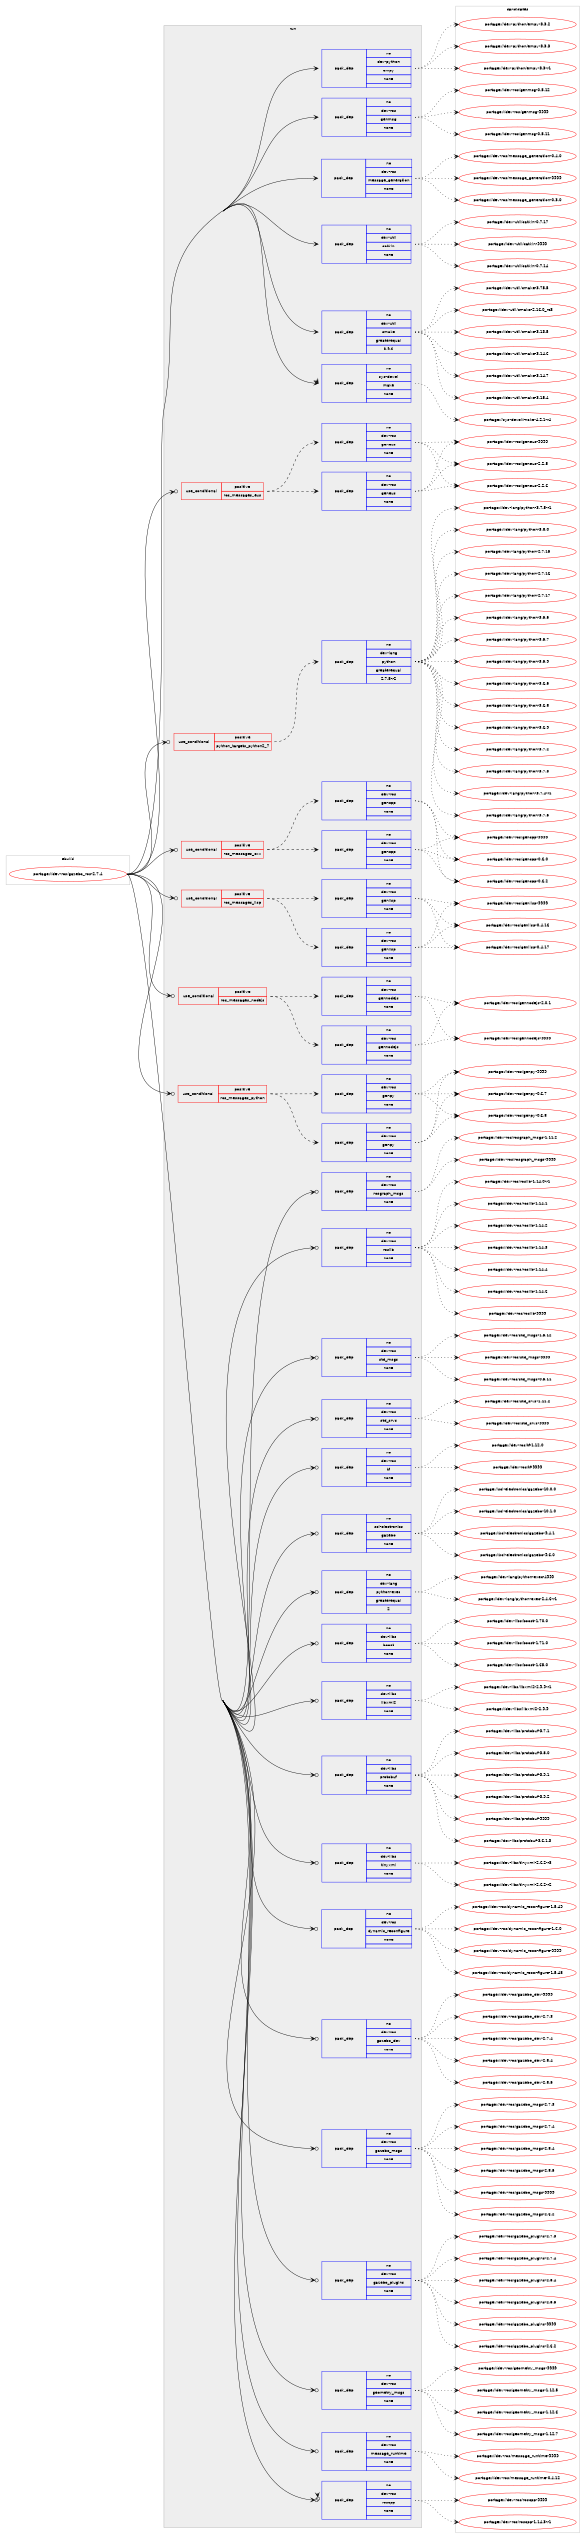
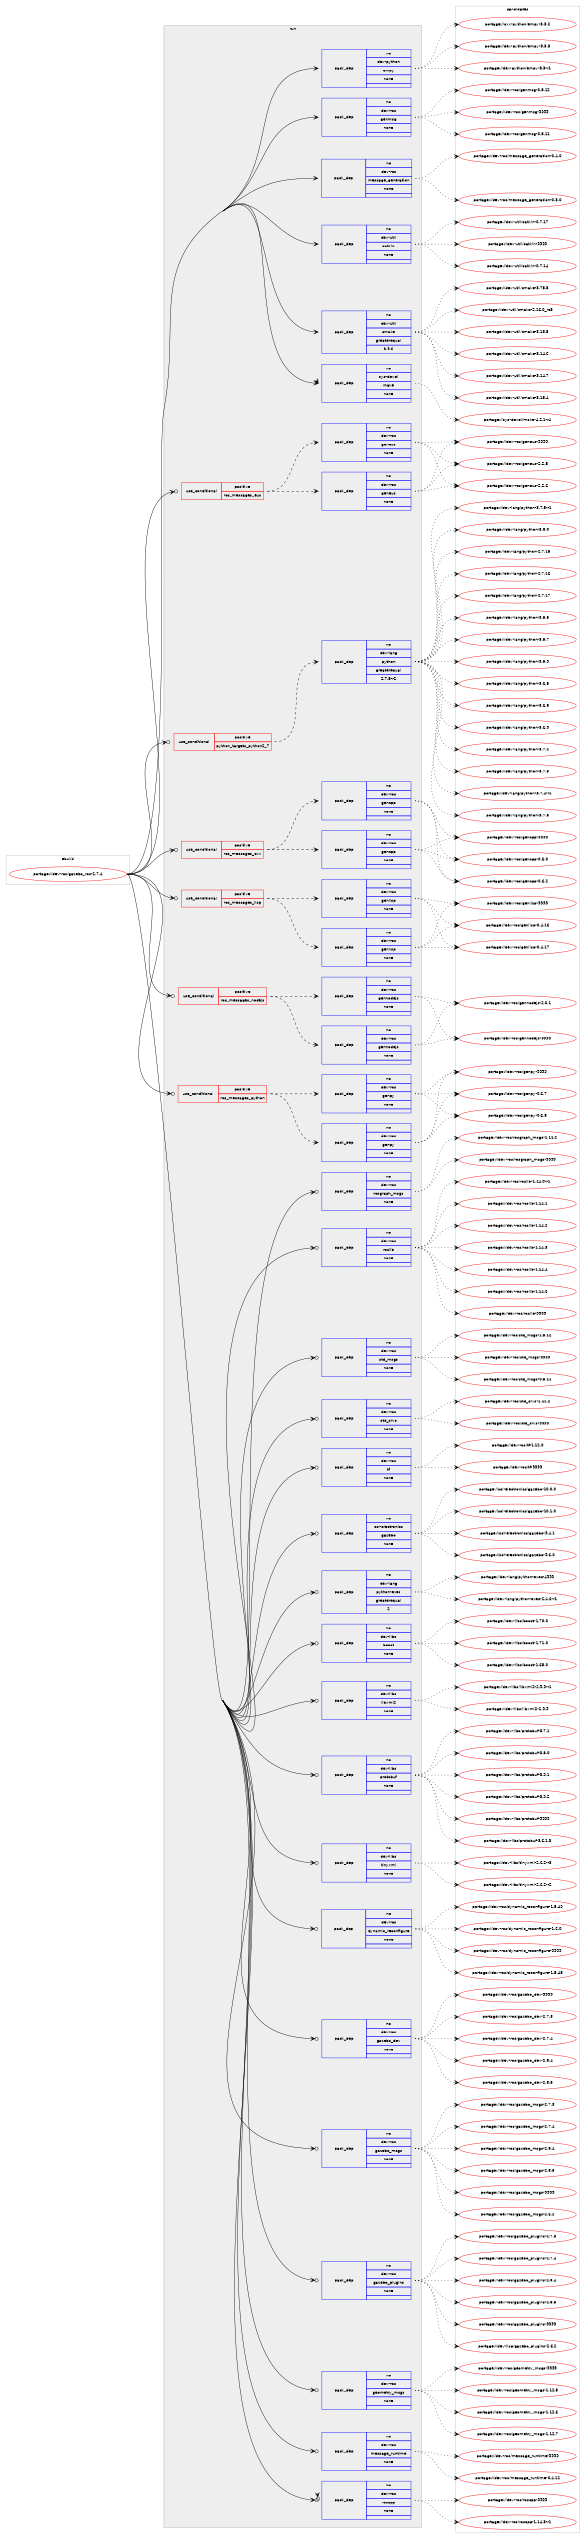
(518, 24) -> (518, 24)
(518, 178) -> none
(518, 2346) -> (518, 2346)
